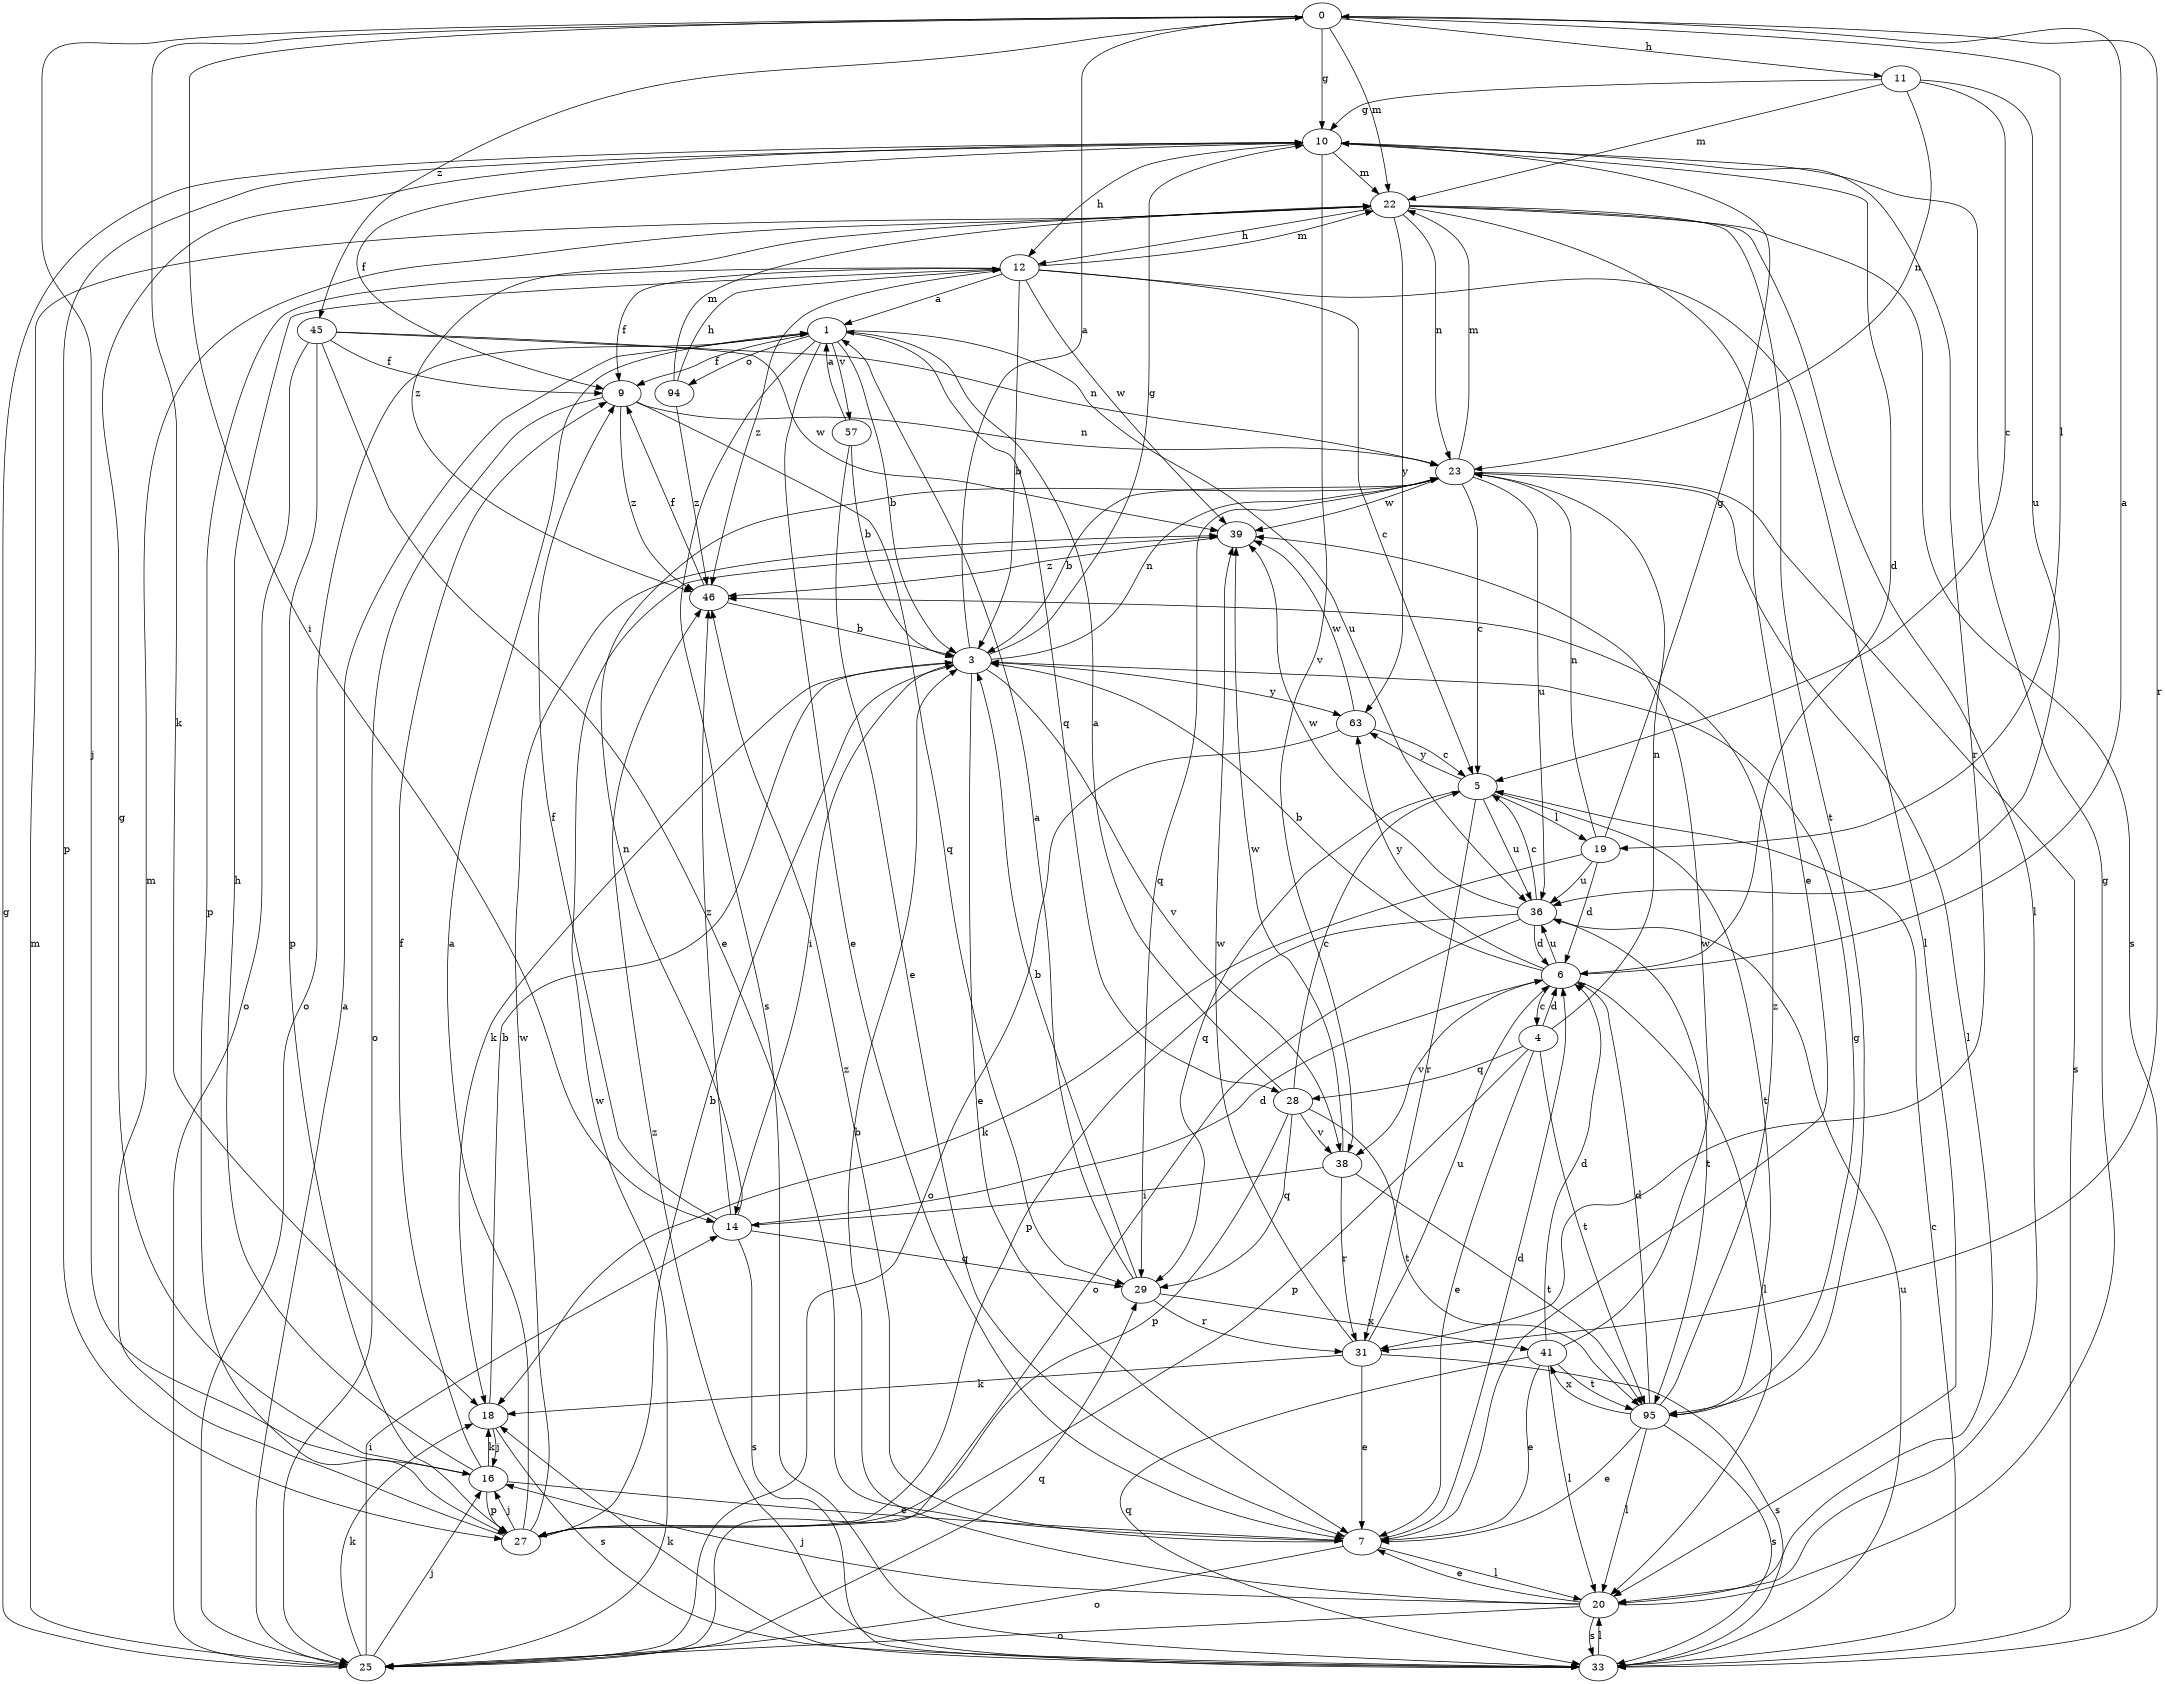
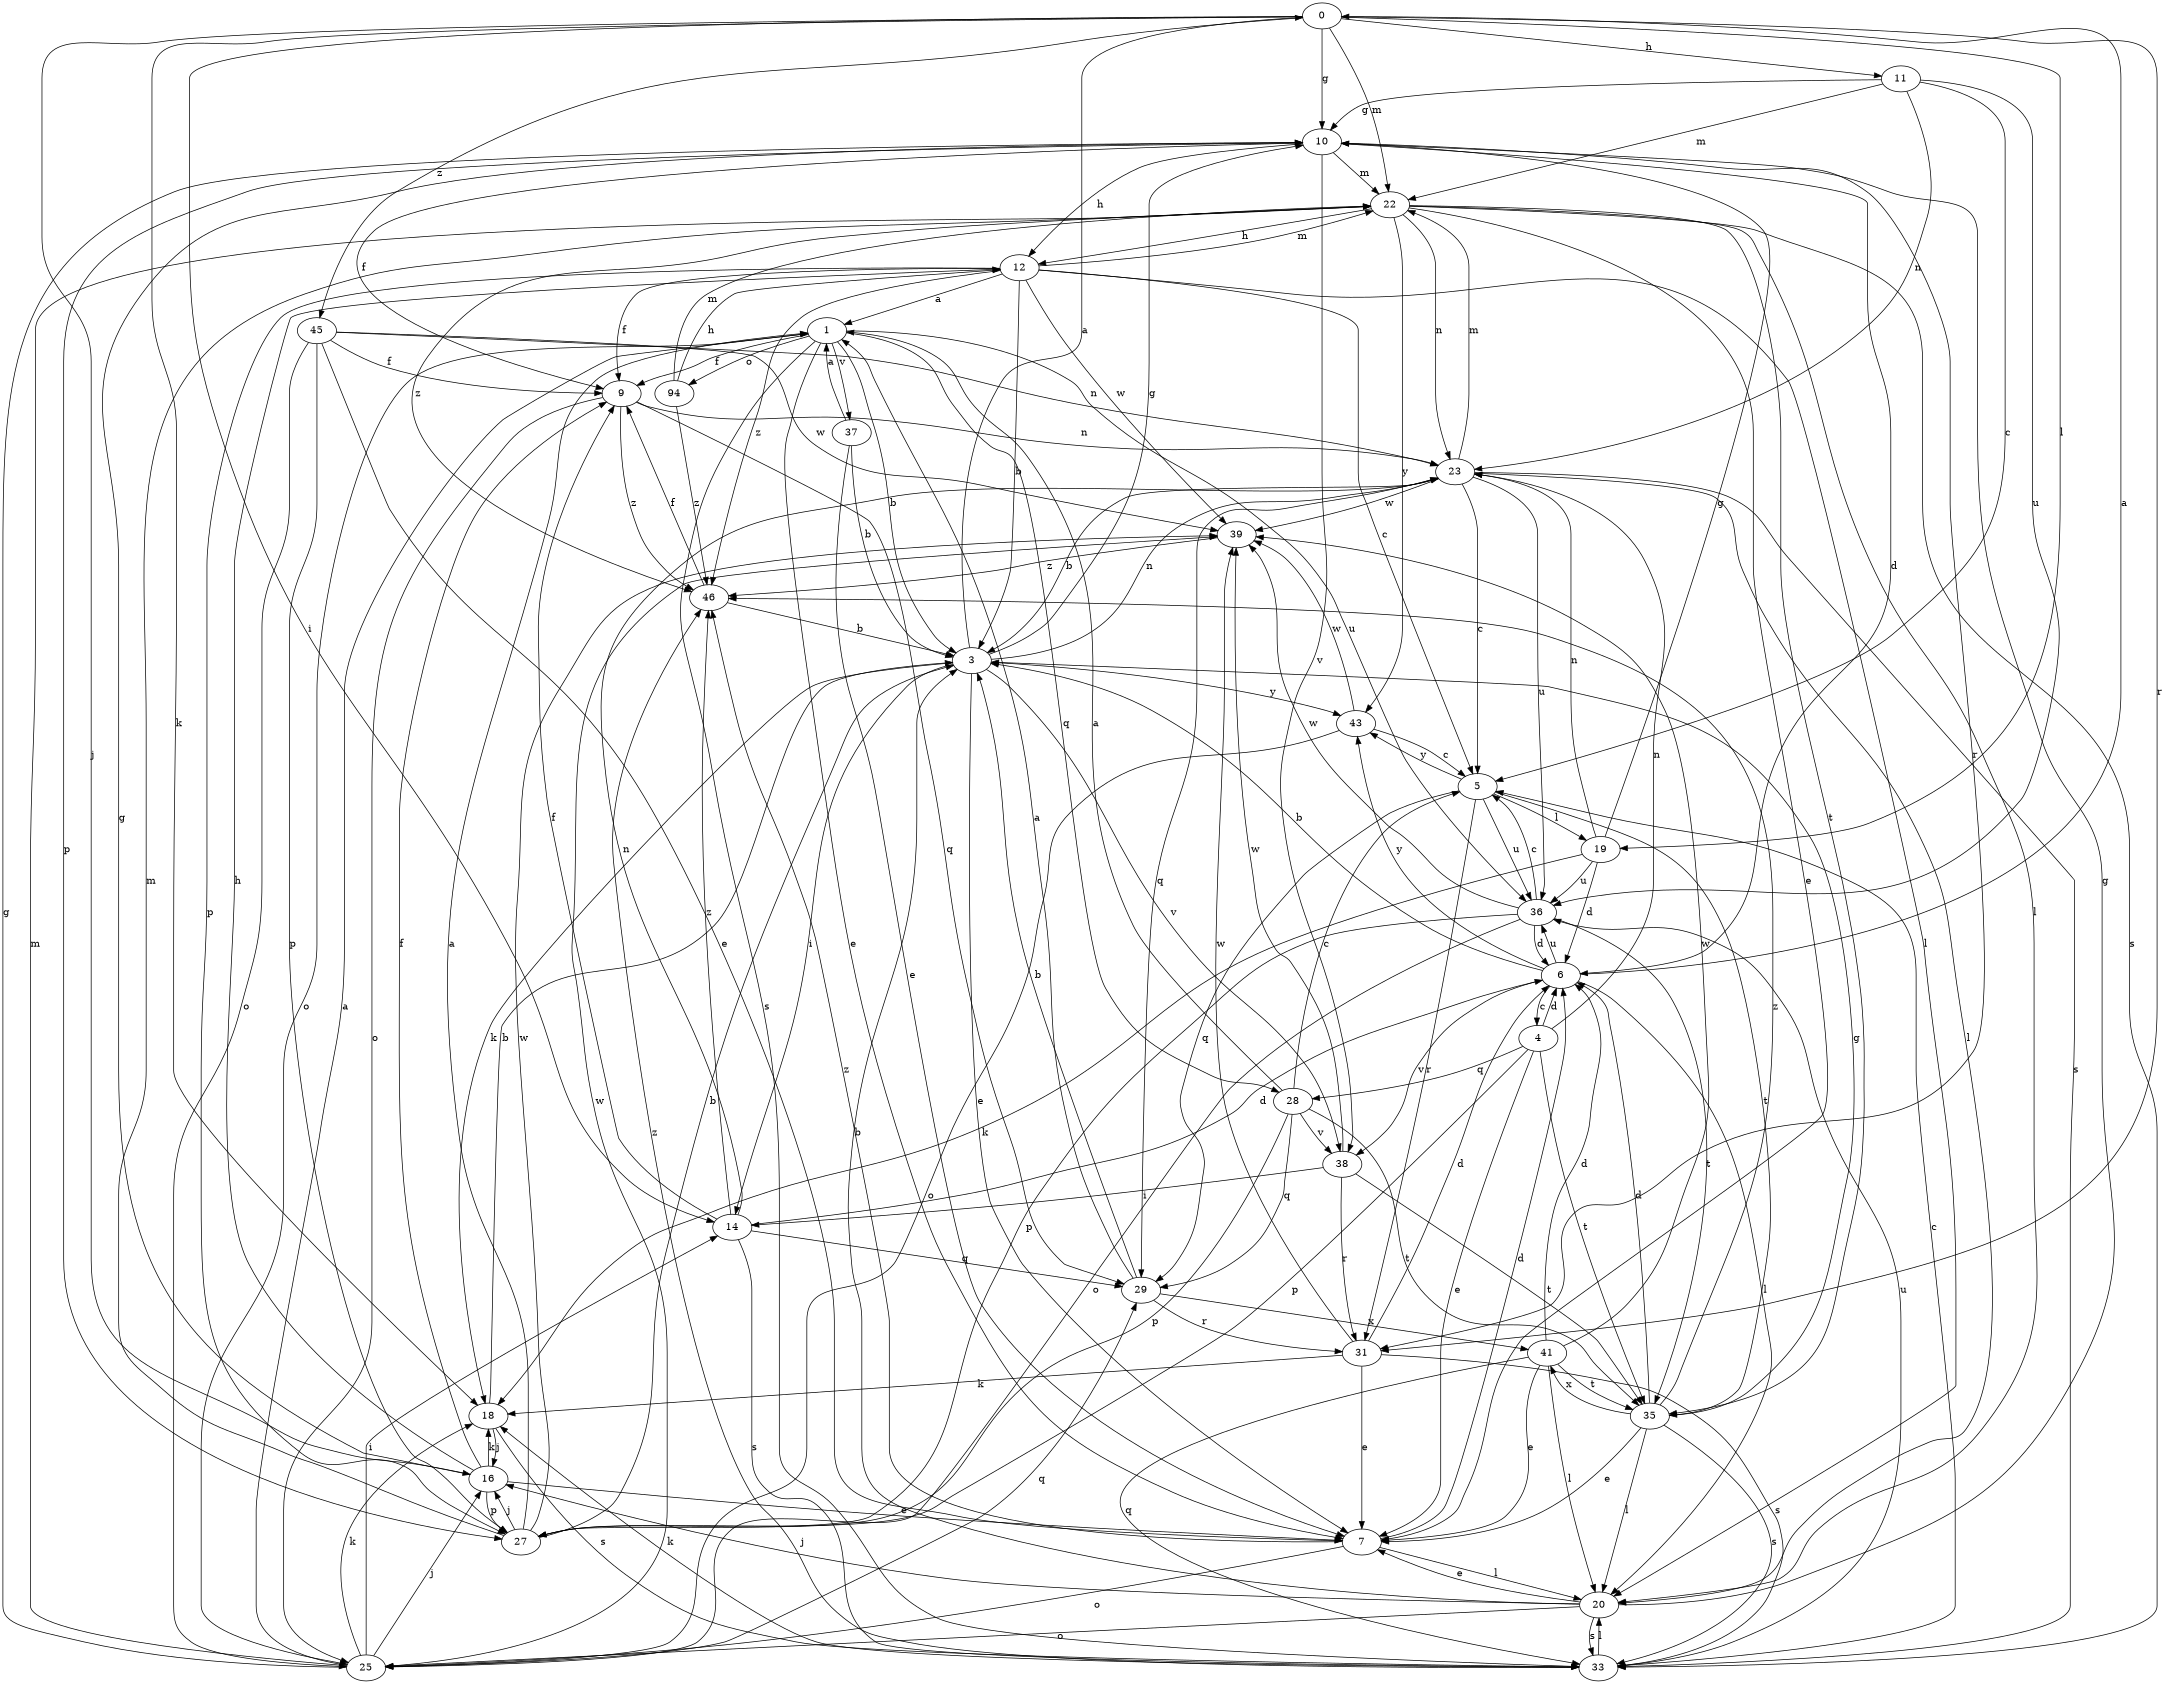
(852, 433) -> (852, 433)
(1356, 724) -> (1356, 724)
(1461, 1164) -> (1461, 1164)
(1650, 1416) -> (1650, 1416)
